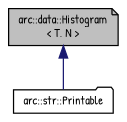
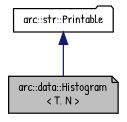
(63, 74) -> (63, 60)
